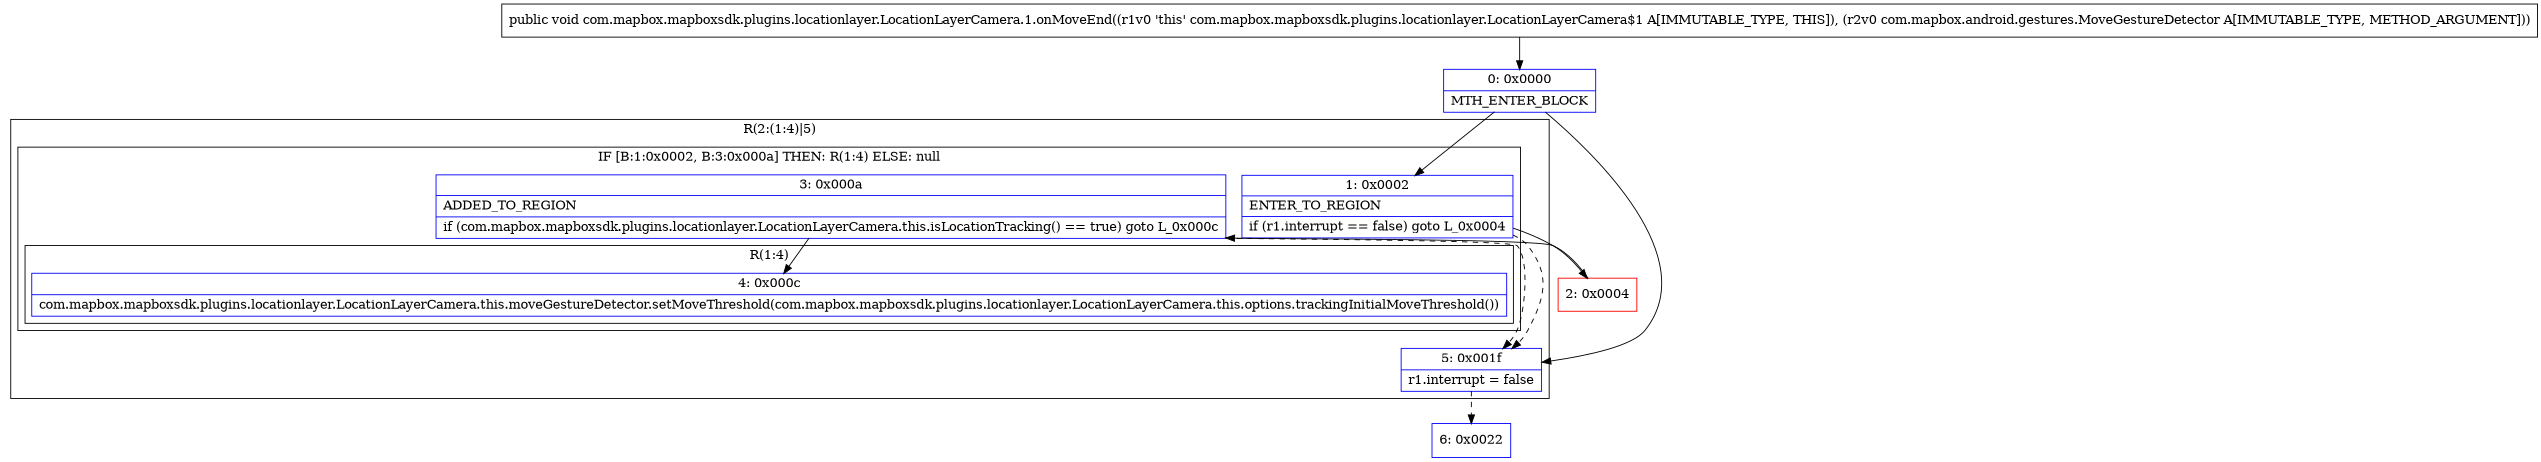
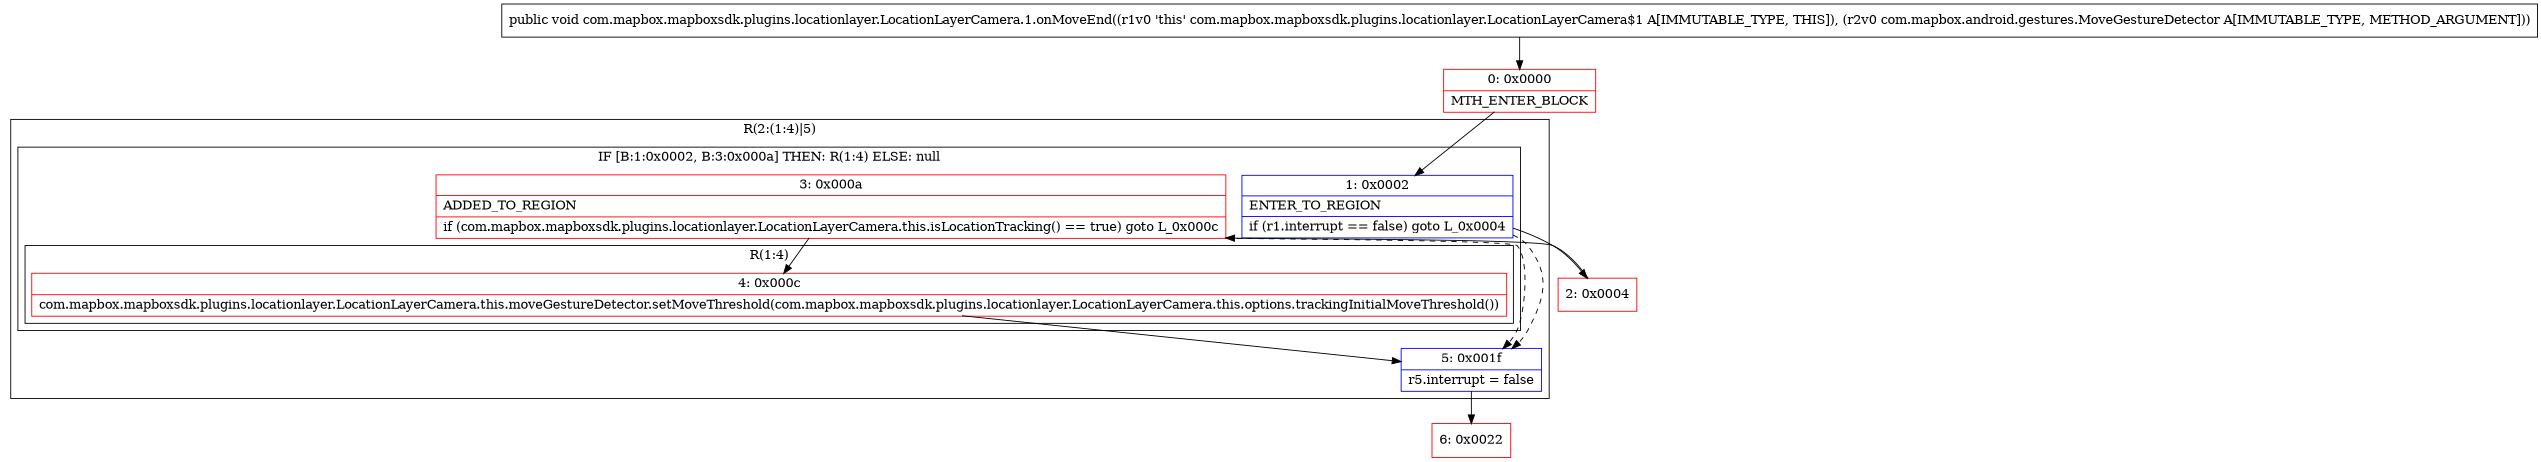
(1520, 91) -> (1520, 91)
(831, 207) -> (831, 207)
(1656, 253) -> (1177, 338)
(769, 295) -> (769, 295)
(1471, 380) -> (1471, 380)
(1471, 404) -> (1471, 404)
(1471, 441) -> (1471, 441)
